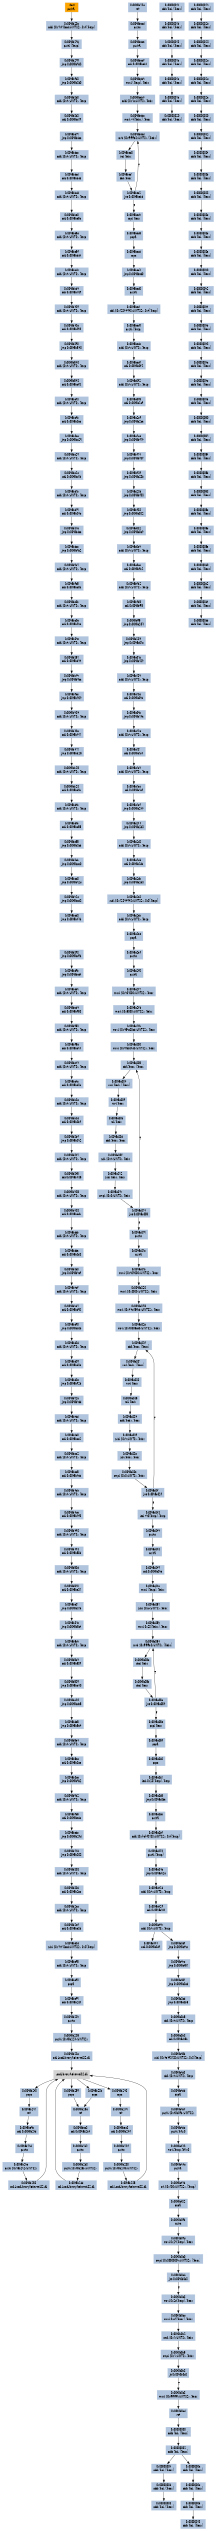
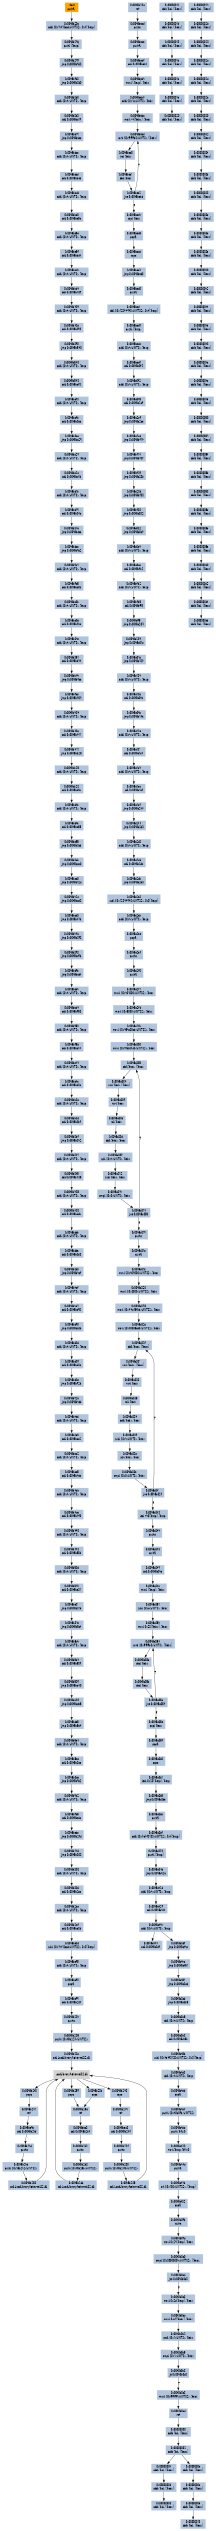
none -> (72, 126)
none -> (72, 936)
